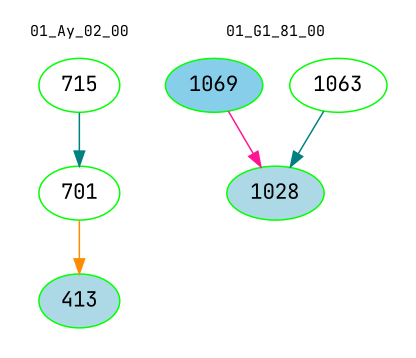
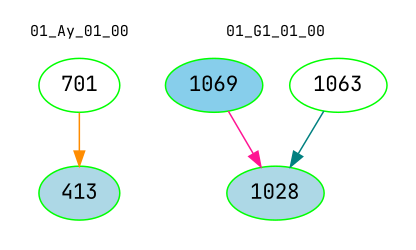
(80, 32) -> (80, 32)
(276, 32) -> (276, 32)
(79, 85) -> none
